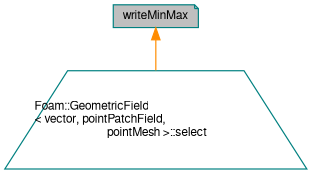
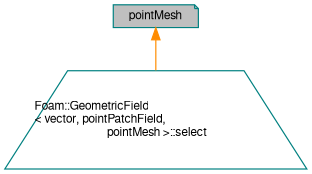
(156, 16) -> (156, 16)
